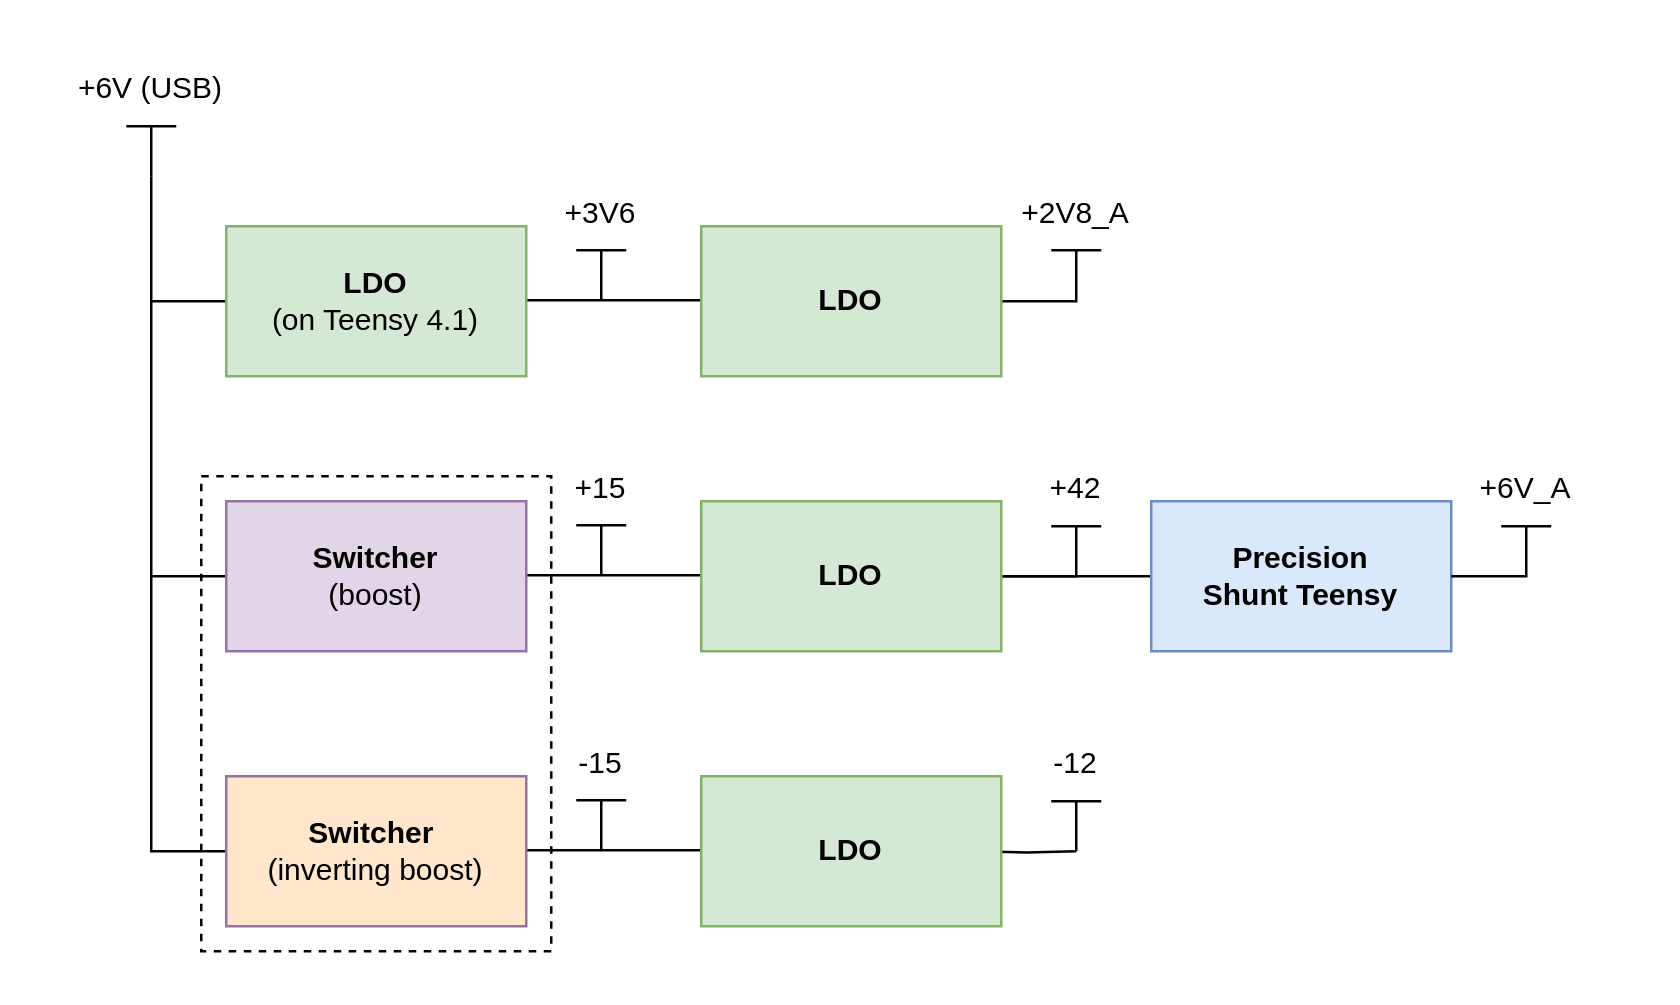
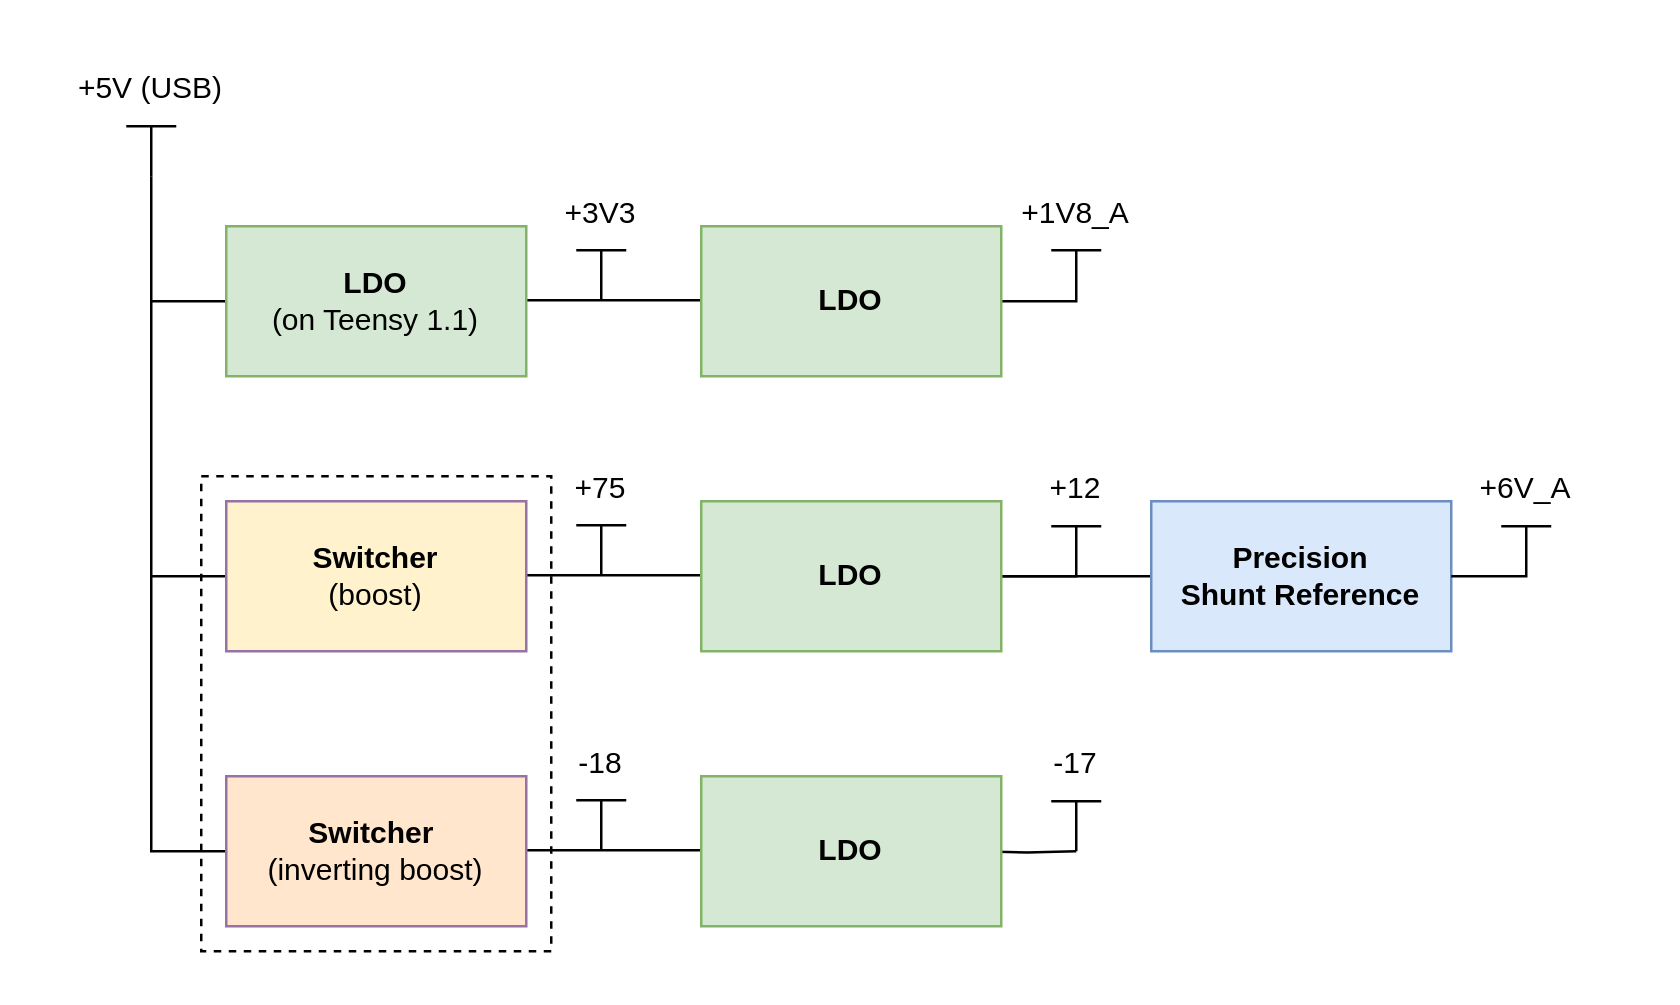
(151, 89) -> (151, 89)
(601, 214) -> (601, 214)
(1076, 214) -> (1076, 214)
(376, 301) -> (376, 301)
(601, 489) -> (601, 489)
(1076, 489) -> (1076, 489)
(376, 576) -> (376, 576)
(1301, 576) -> (1301, 576)
(601, 764) -> (601, 764)
(1076, 764) -> (1076, 764)
